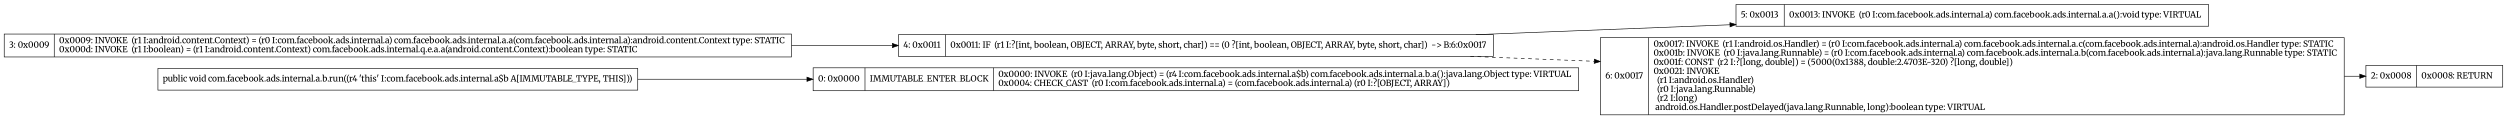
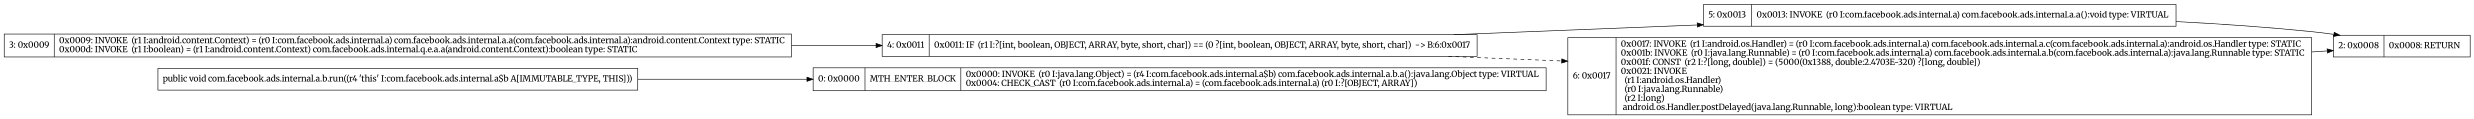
none -> (2255, 27)
(929, 79) -> (913, 79)
